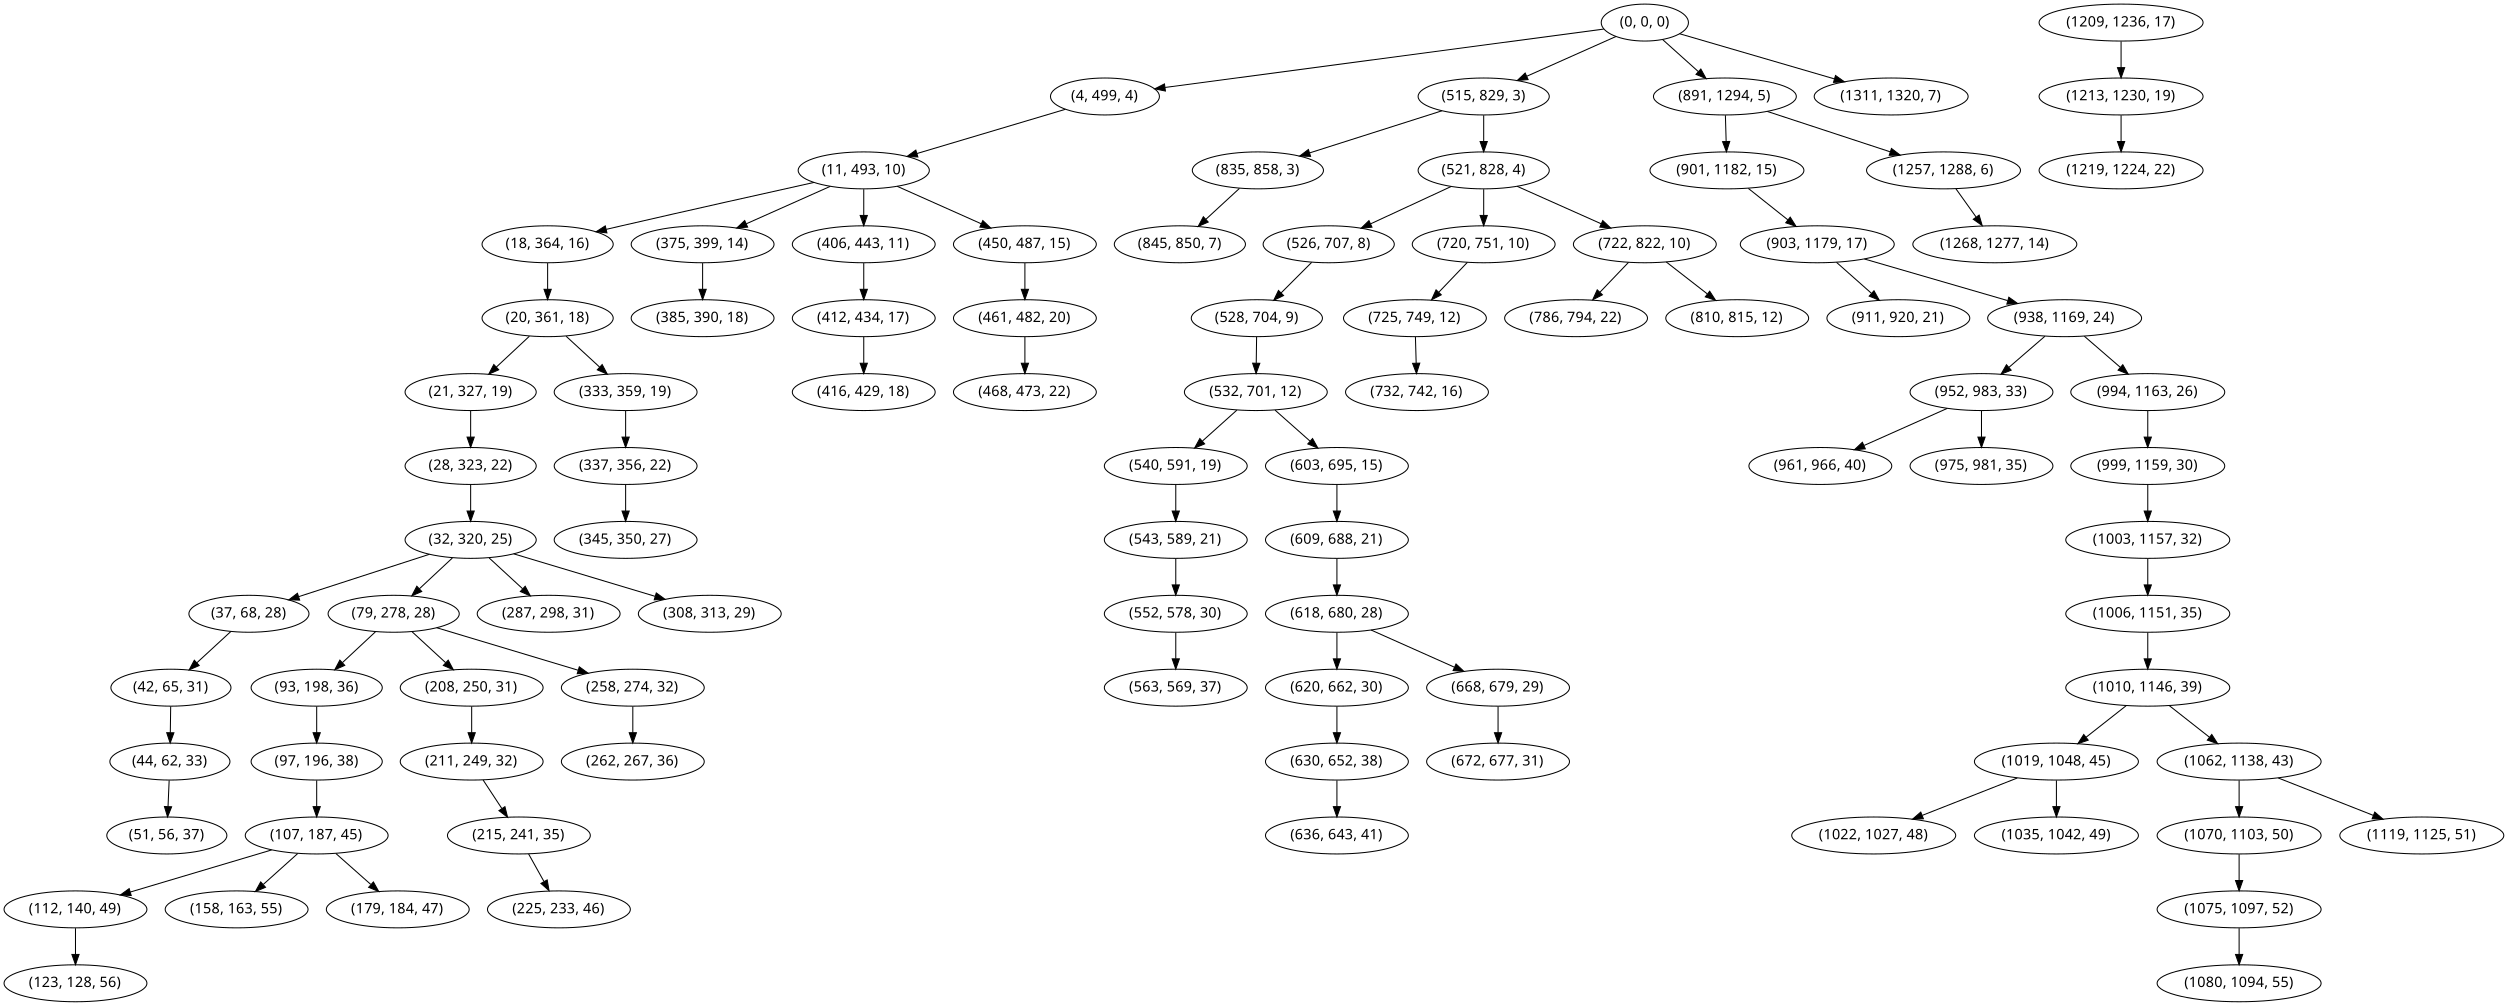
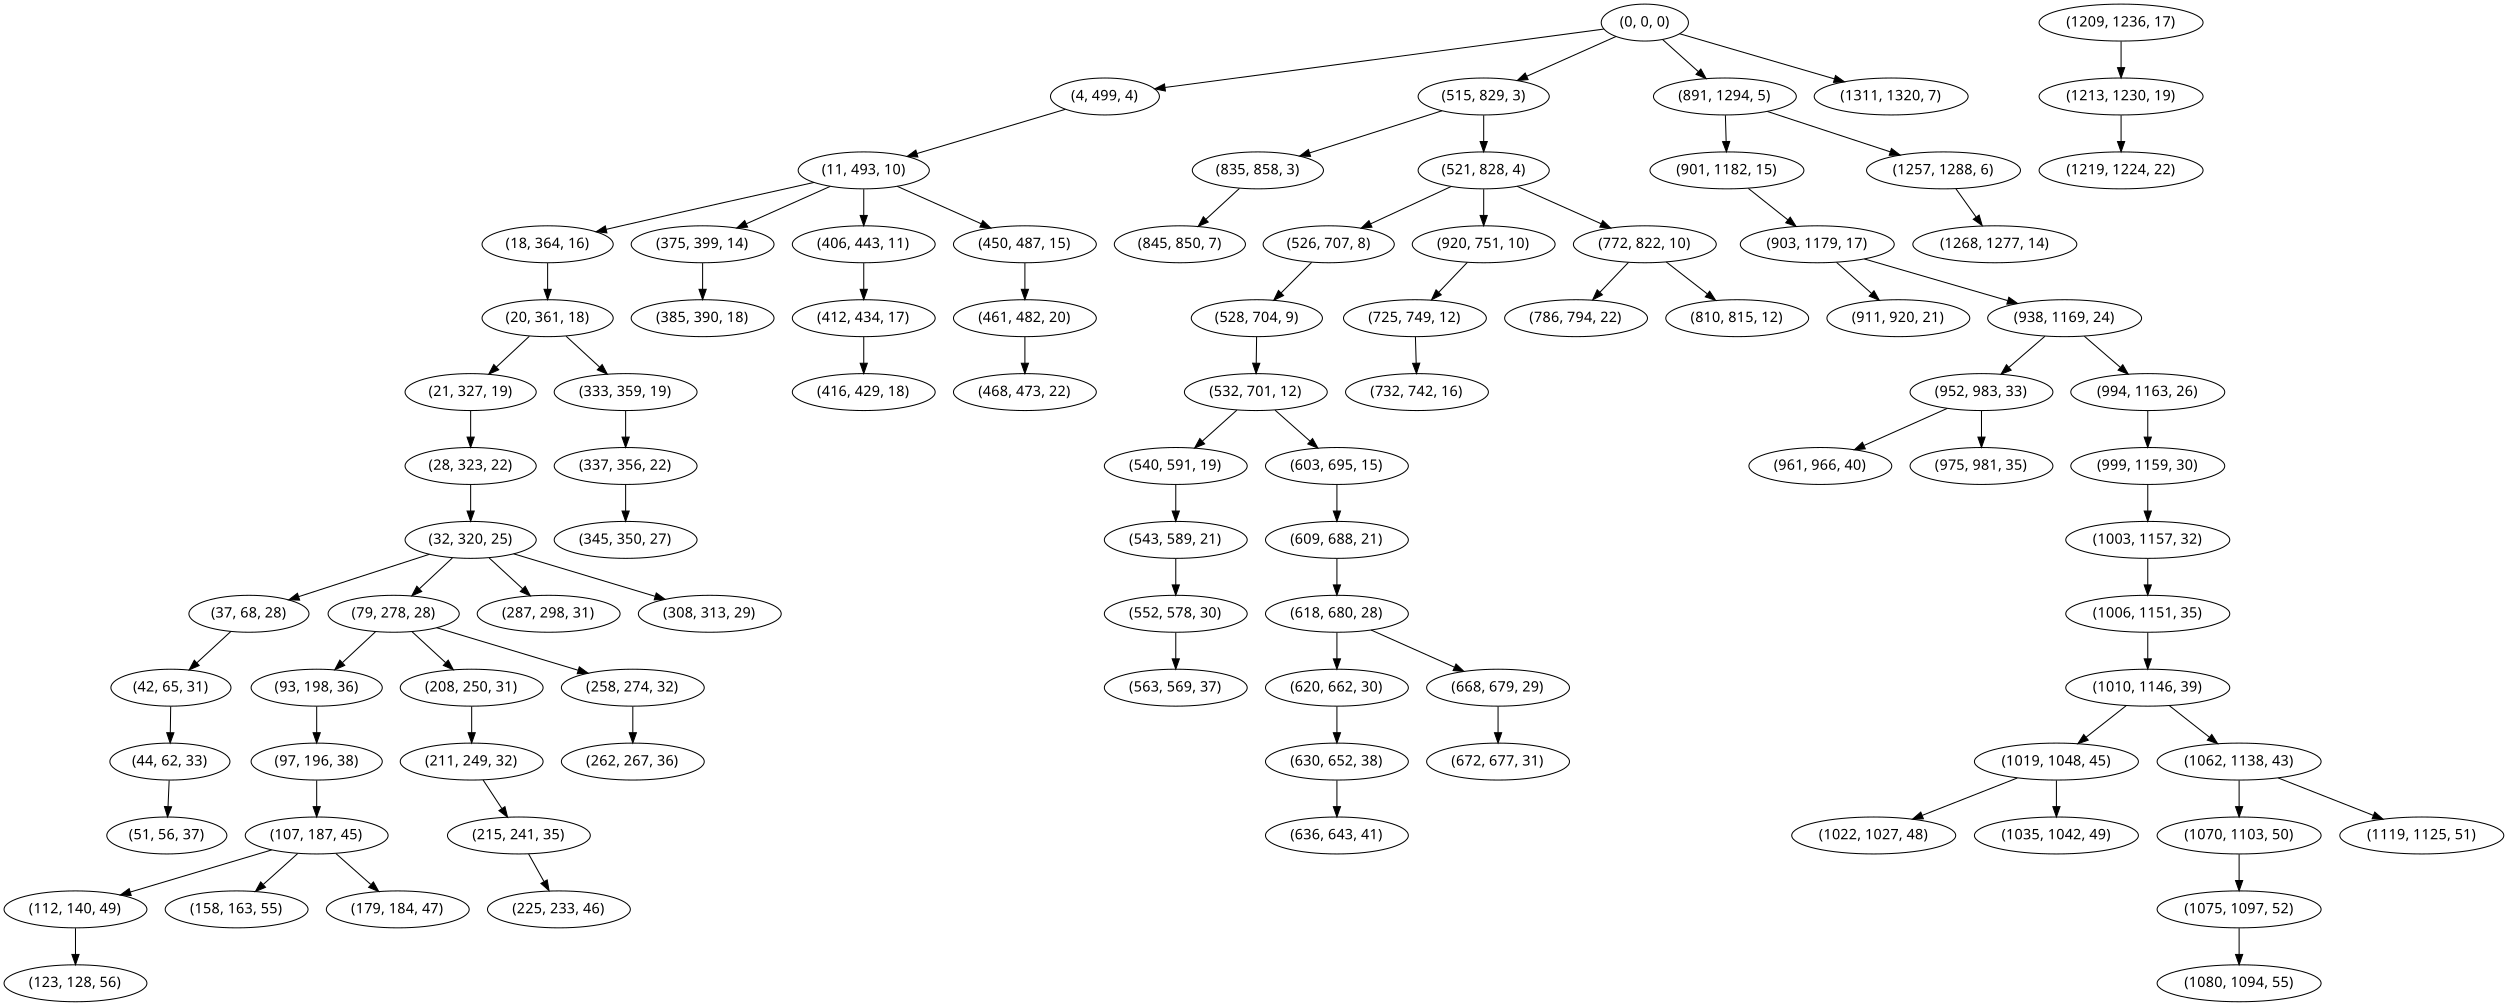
(1484, 244) -> (1484, 244)
(1645, 244) -> (1645, 244)
